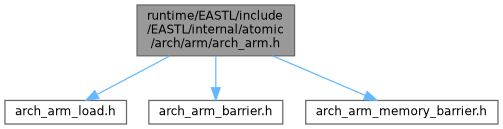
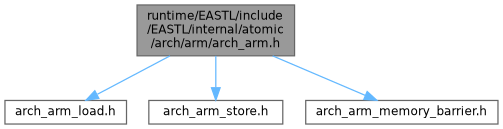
(216, 112) -> (216, 112)
